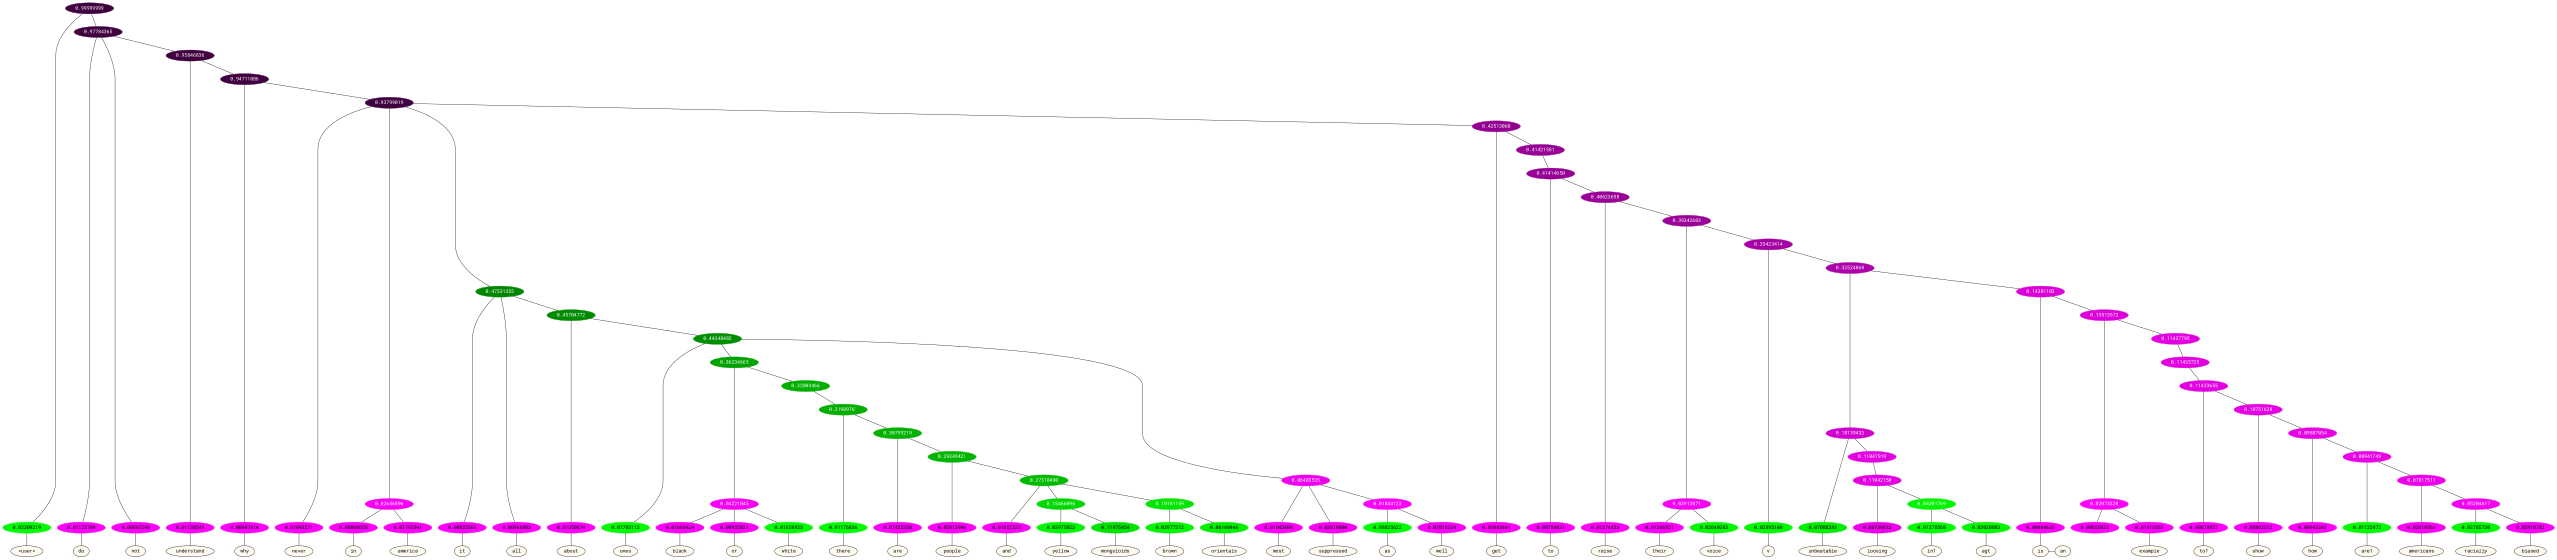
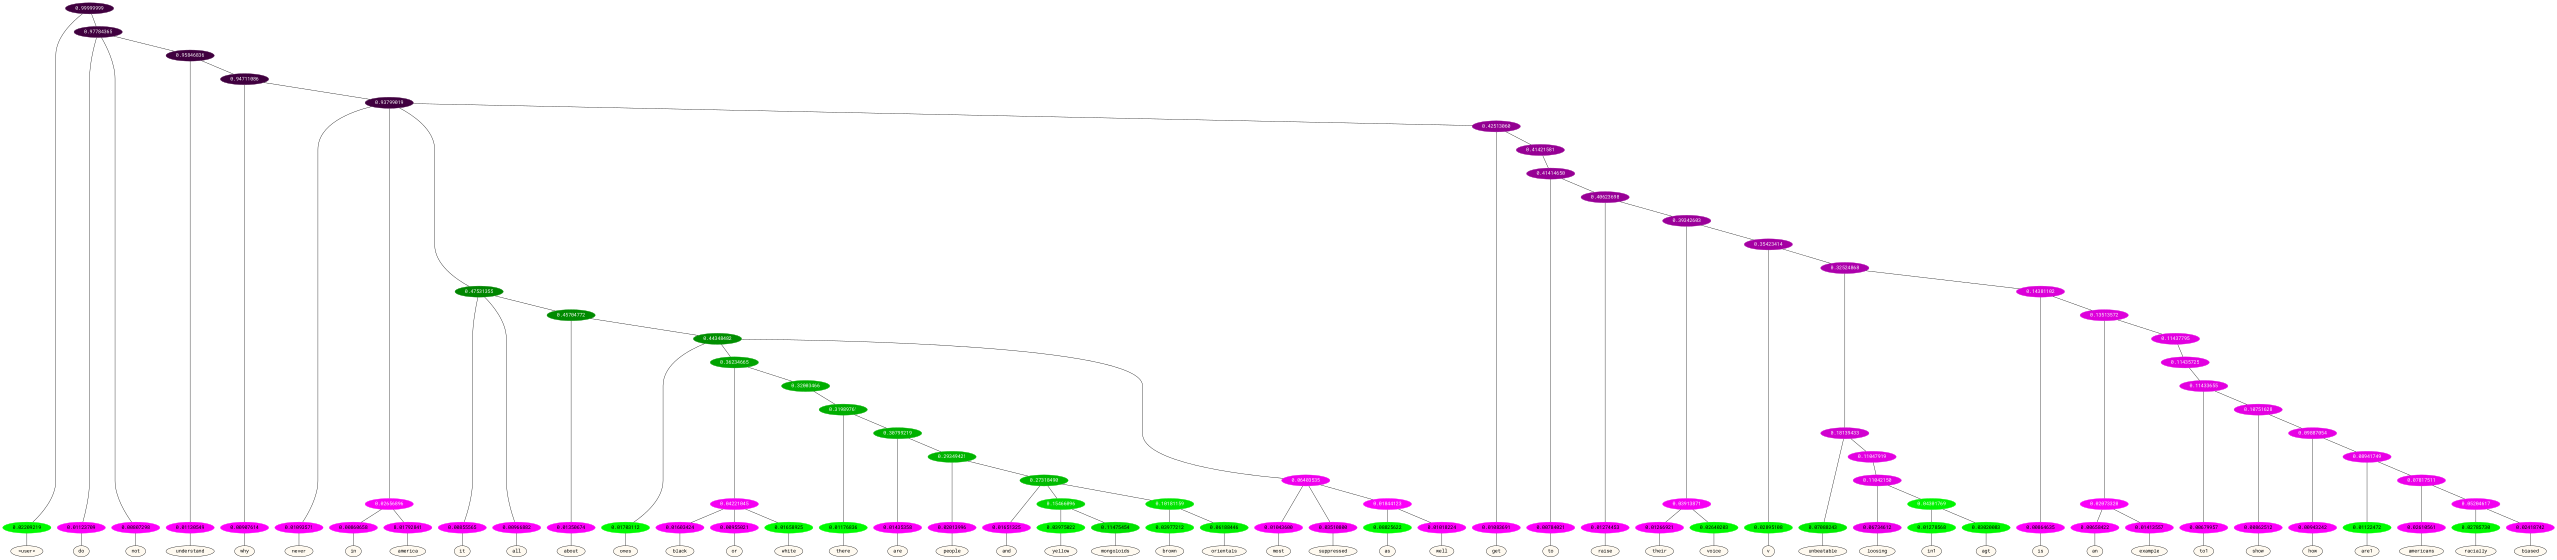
(2052, 551) -> (2095, 539)
